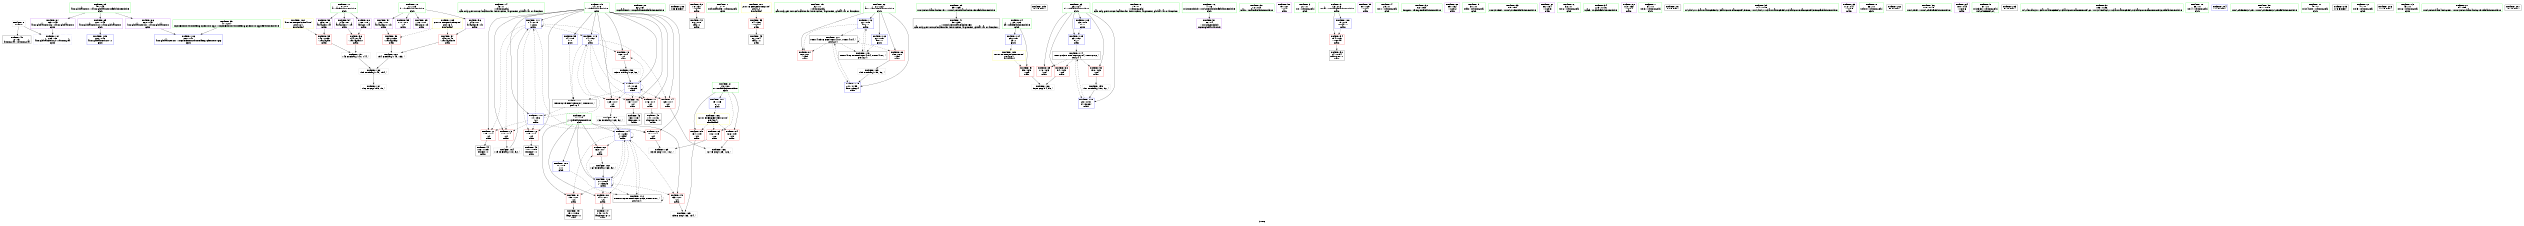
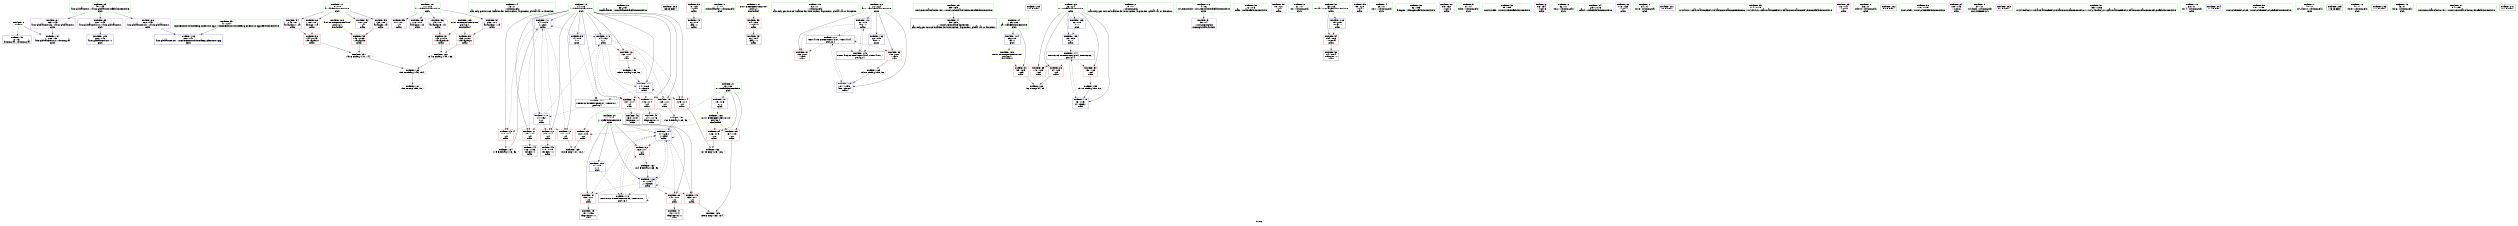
none -> (363, 24)
(599, 34) -> (611, 72)
